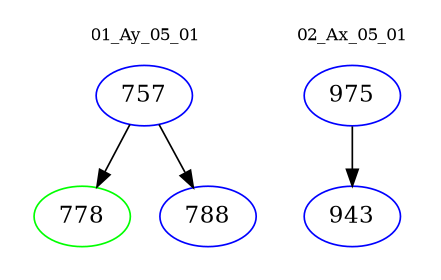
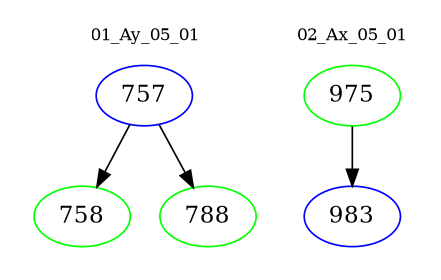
(352, 96) -> (352, 96)
(82, 216) -> (82, 216)
(208, 216) -> (208, 216)
(352, 216) -> (352, 216)
